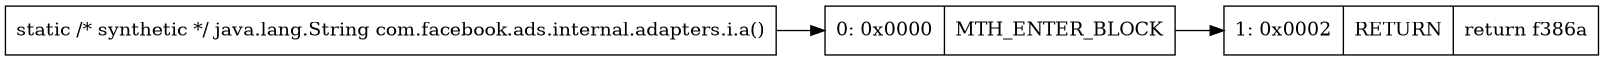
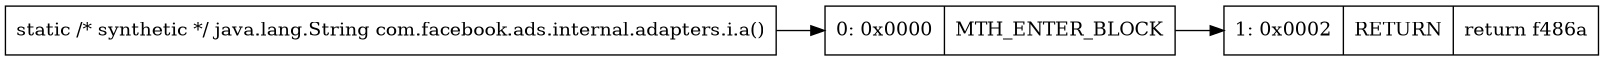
(1526, 30) -> (1526, 30)
